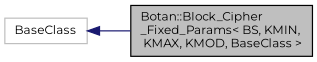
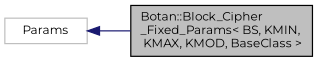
(46, 31) -> (46, 31)
